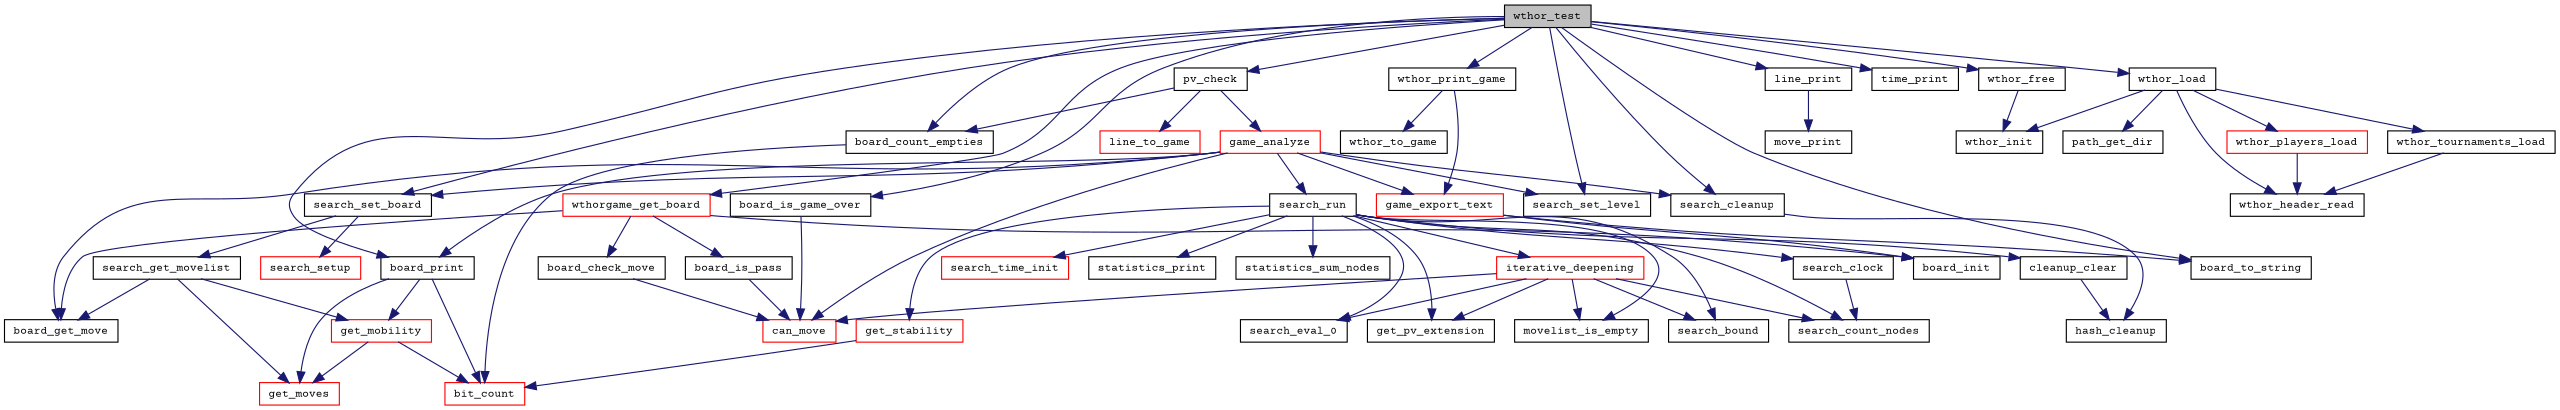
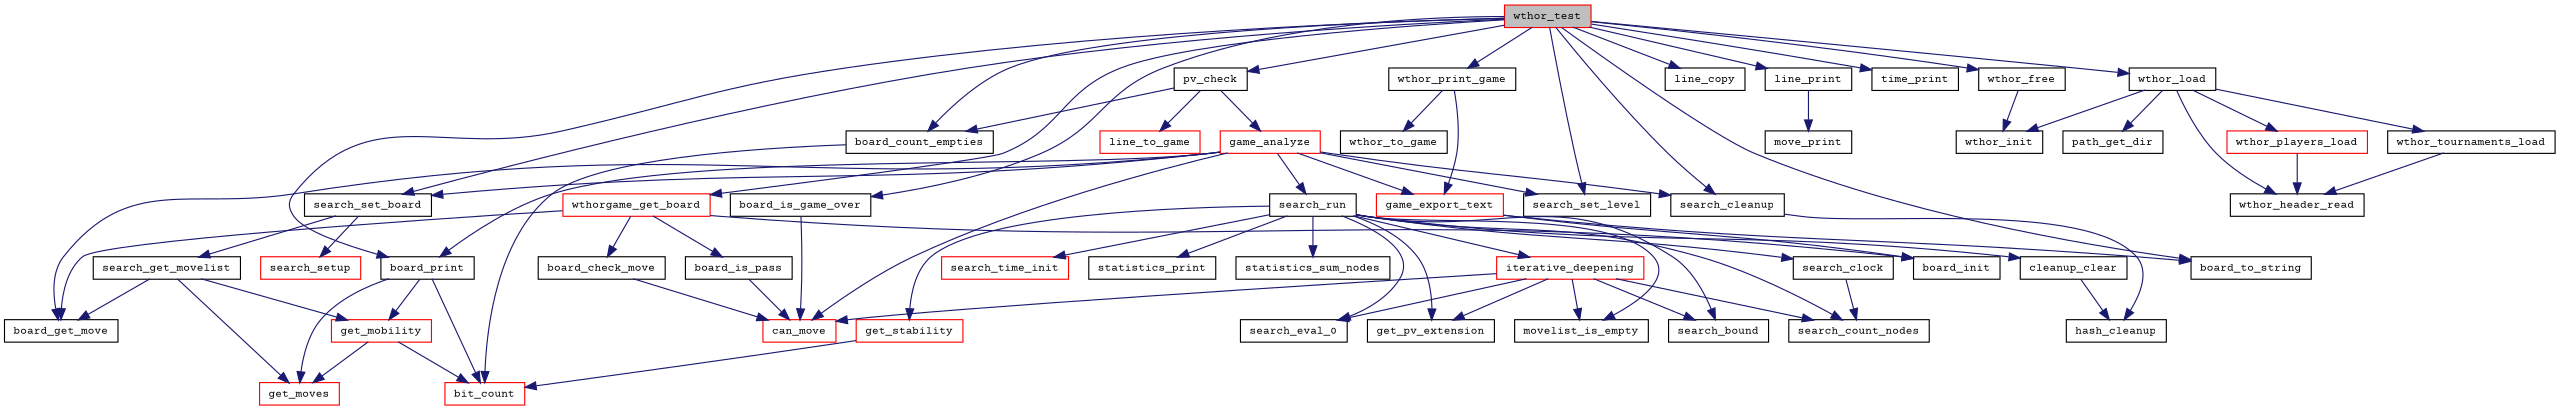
(1548, 16) -> (1548, 16)
none -> (1705, 79)
